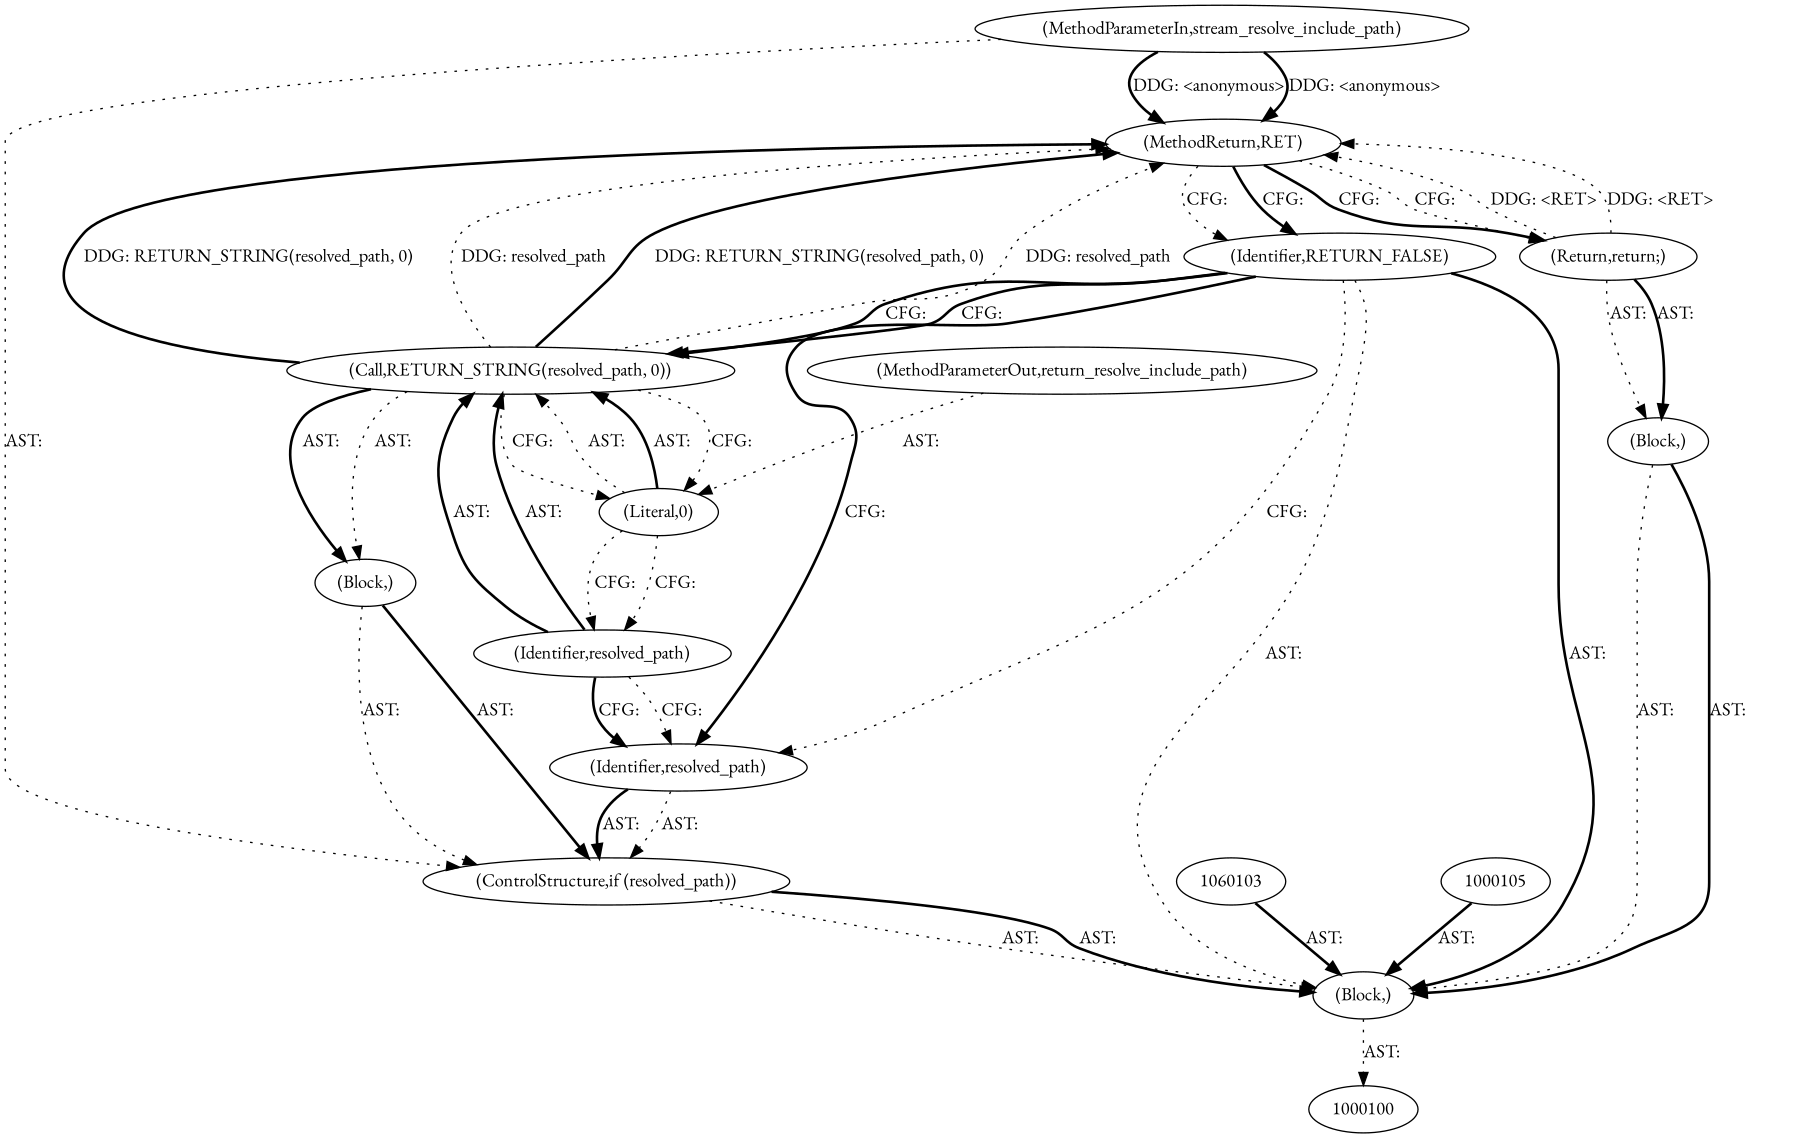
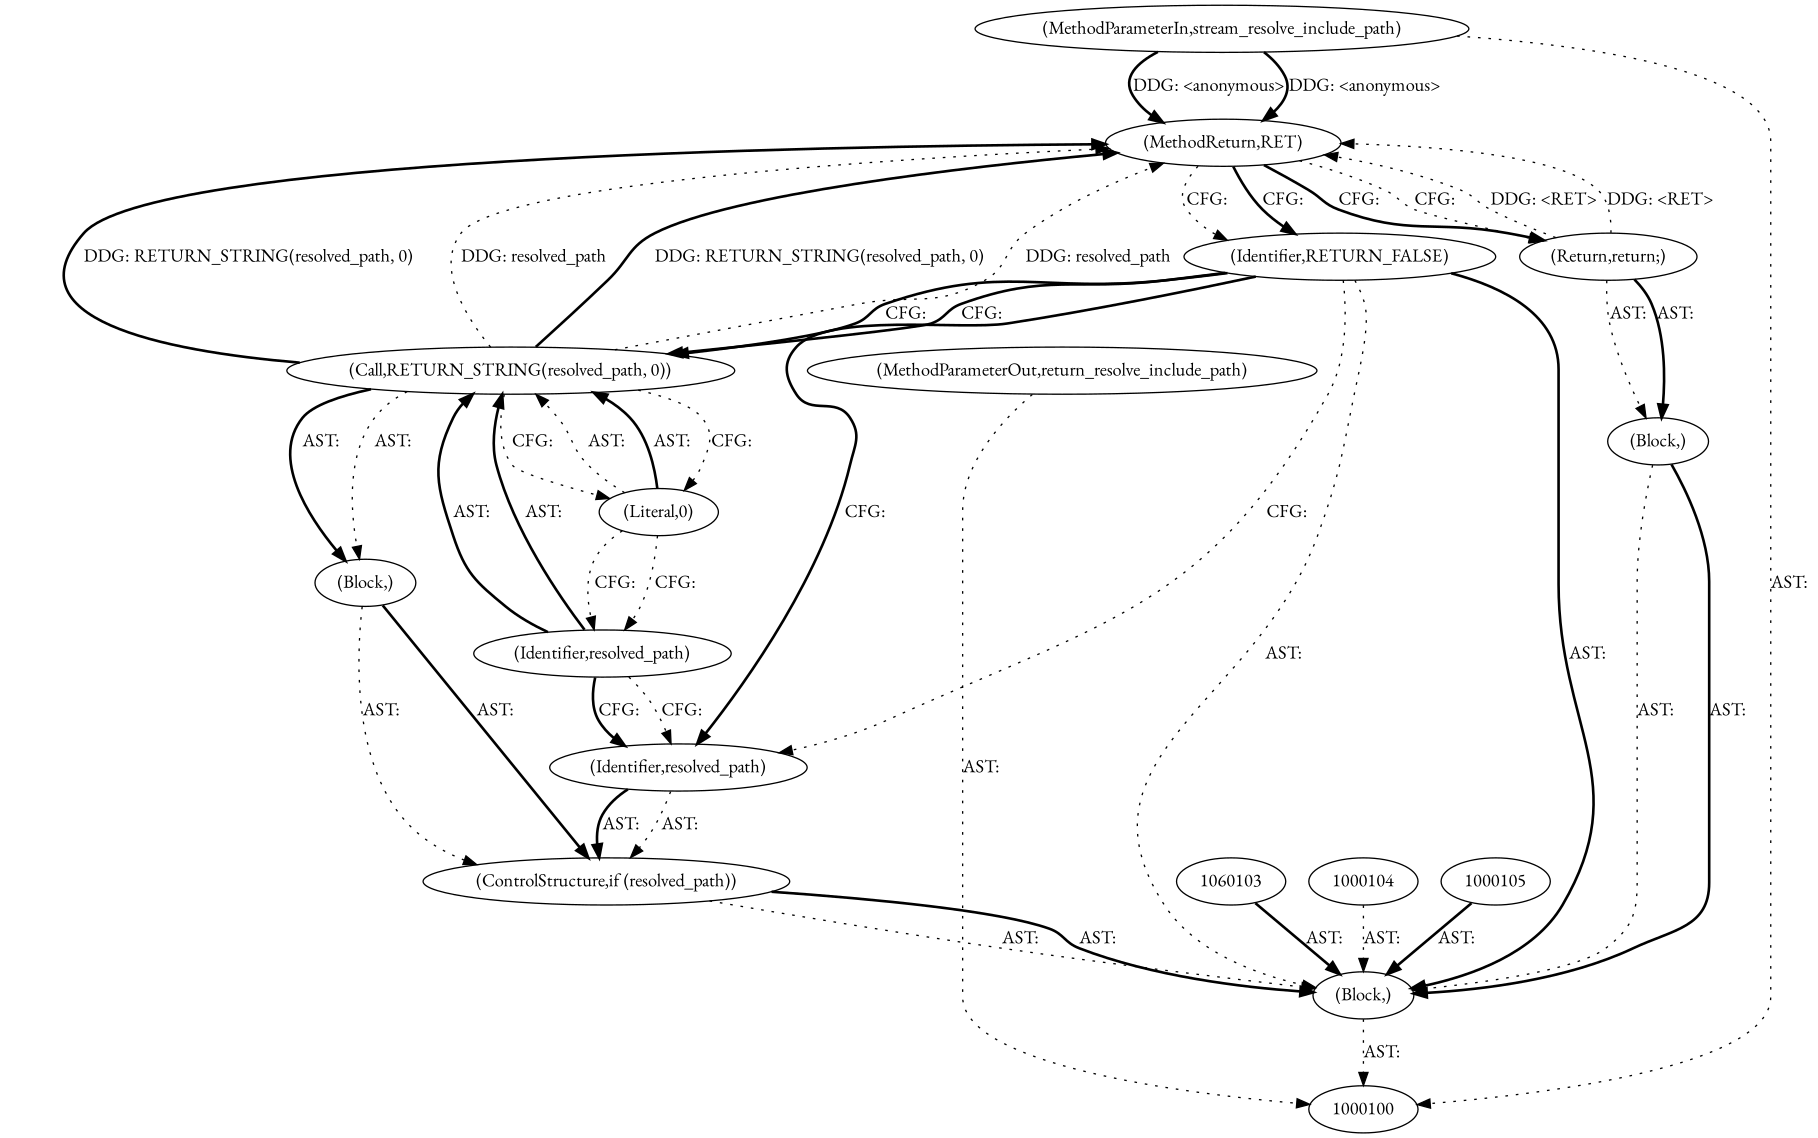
(5, 182) -> (1771, 581)
(846, 438) -> (963, 866)
none -> (1363, 881)
